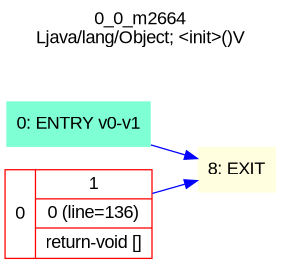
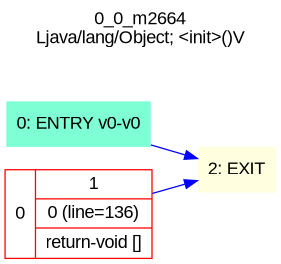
(79, 124) -> (79, 124)
(237, 170) -> (237, 170)
